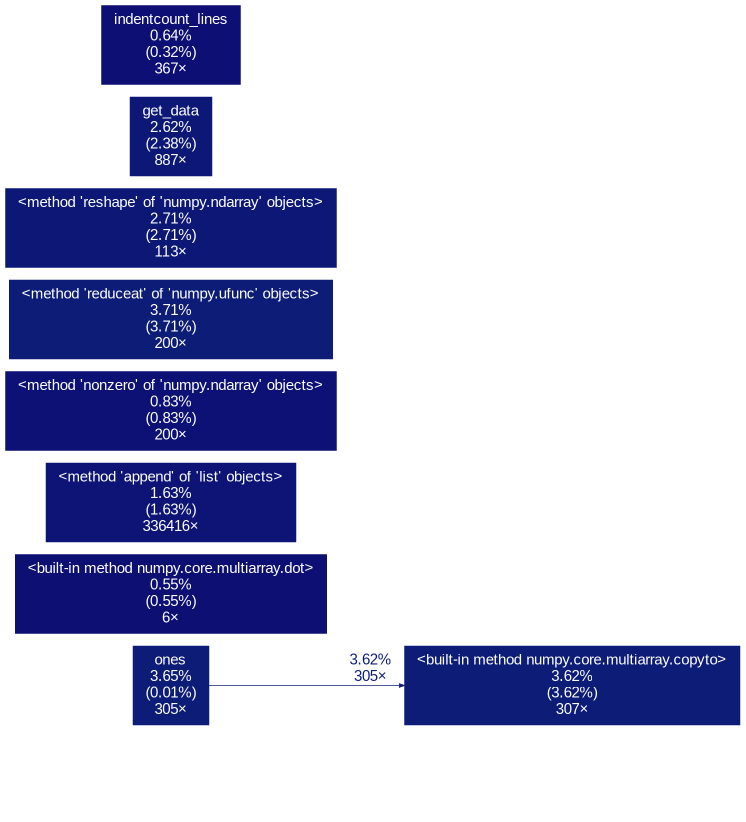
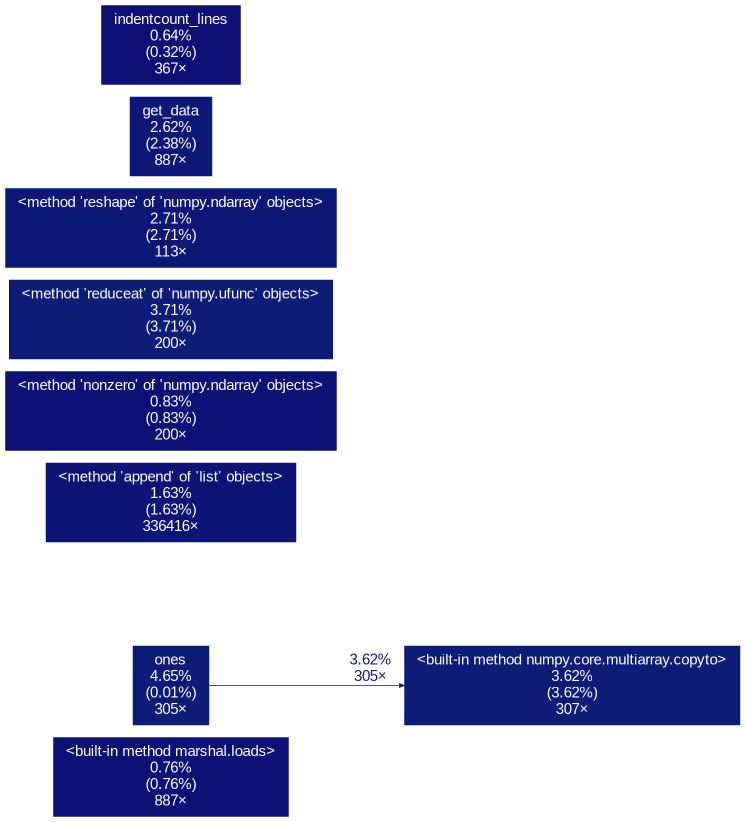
(171, 594) -> none
(171, 686) -> (171, 686)
none -> (171, 777)
